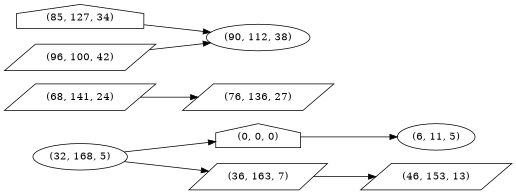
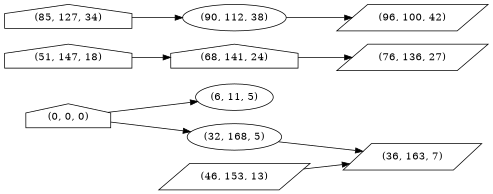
(176, 47) -> (315, 18)
none -> (68, 57)
(80, 97) -> (234, 57)
(166, 147) -> (147, 126)
(341, 177) -> (323, 167)
